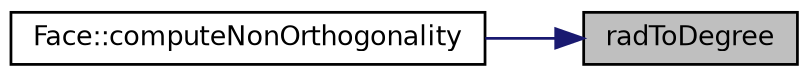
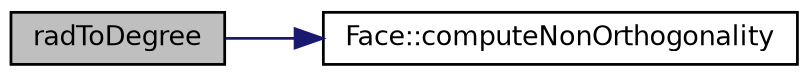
(520, 38) -> (260, 38)
